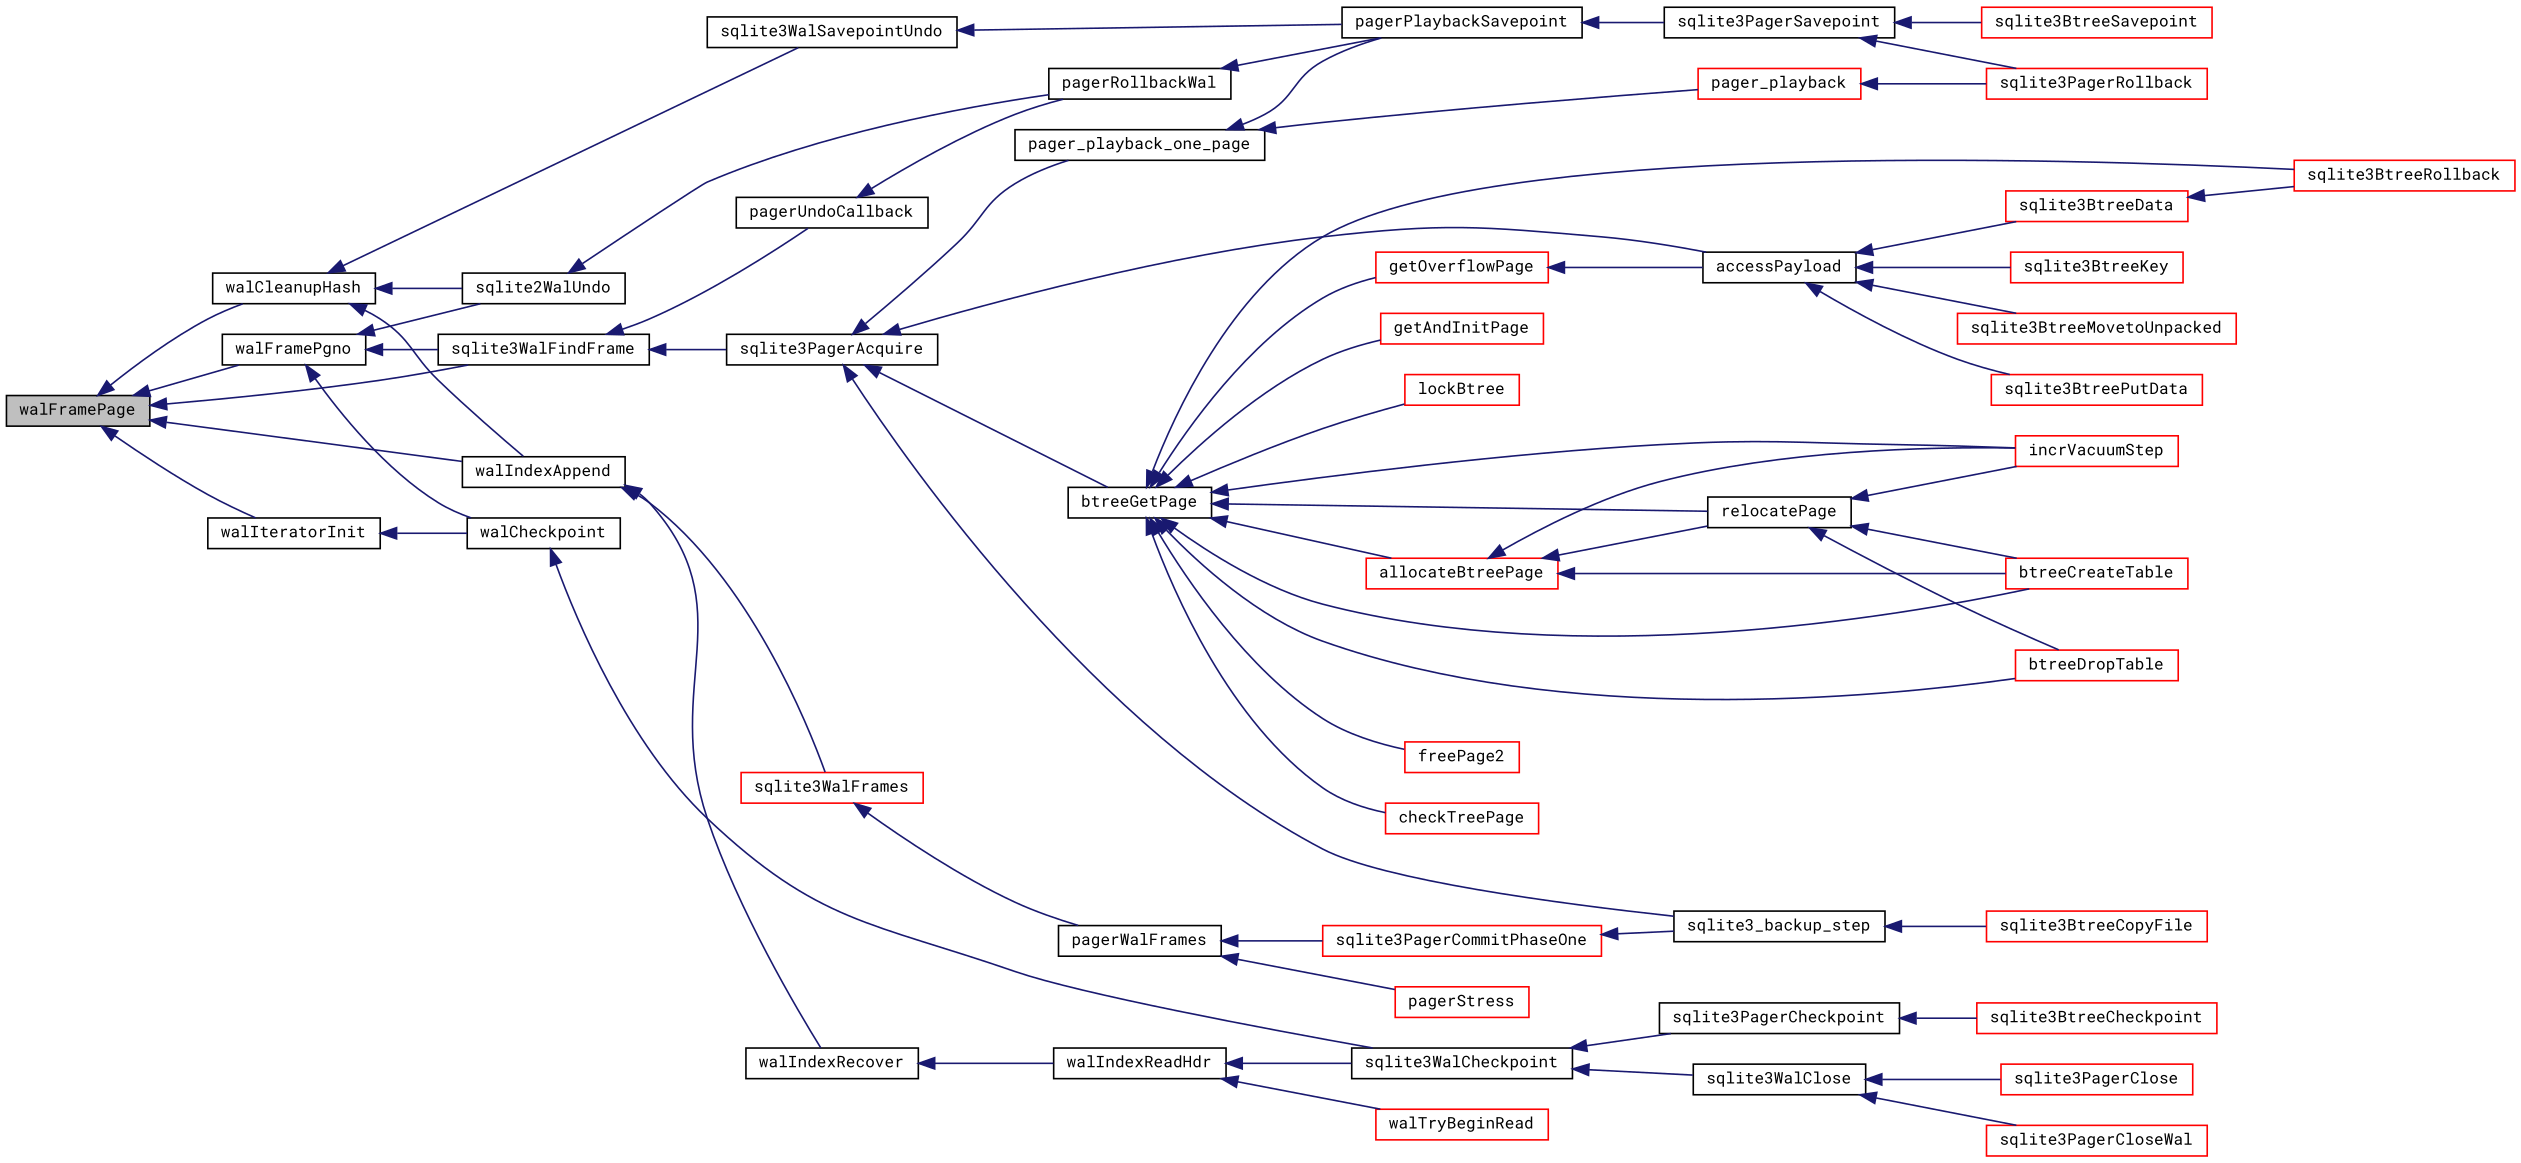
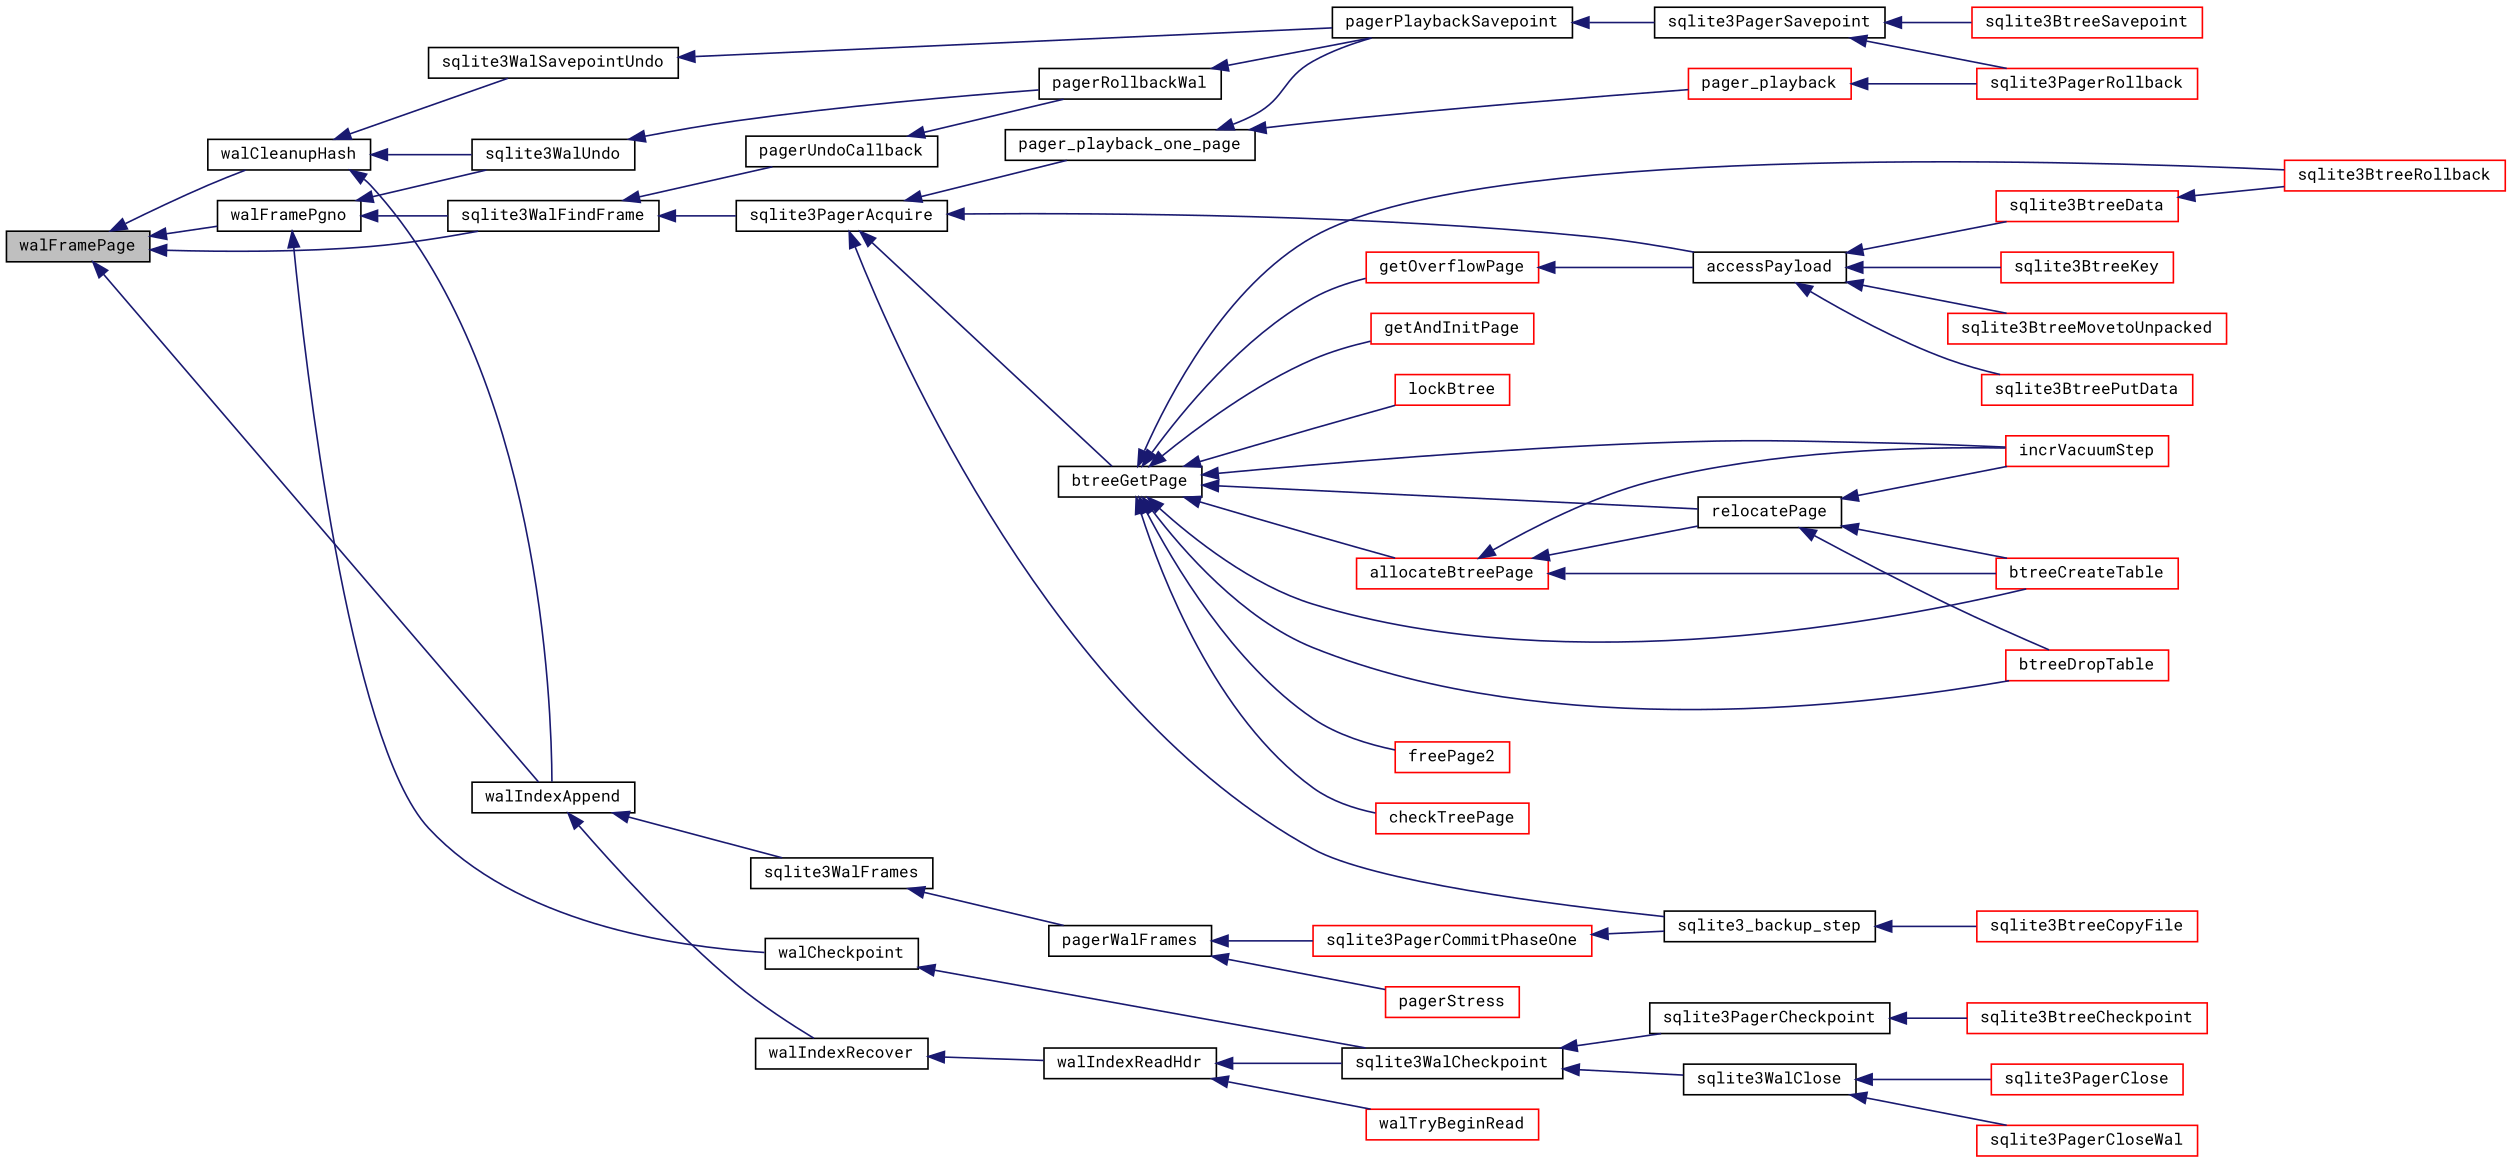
(544, 288) -> (553, 155)
(294, 533) -> none
(832, 788) -> (842, 873)
